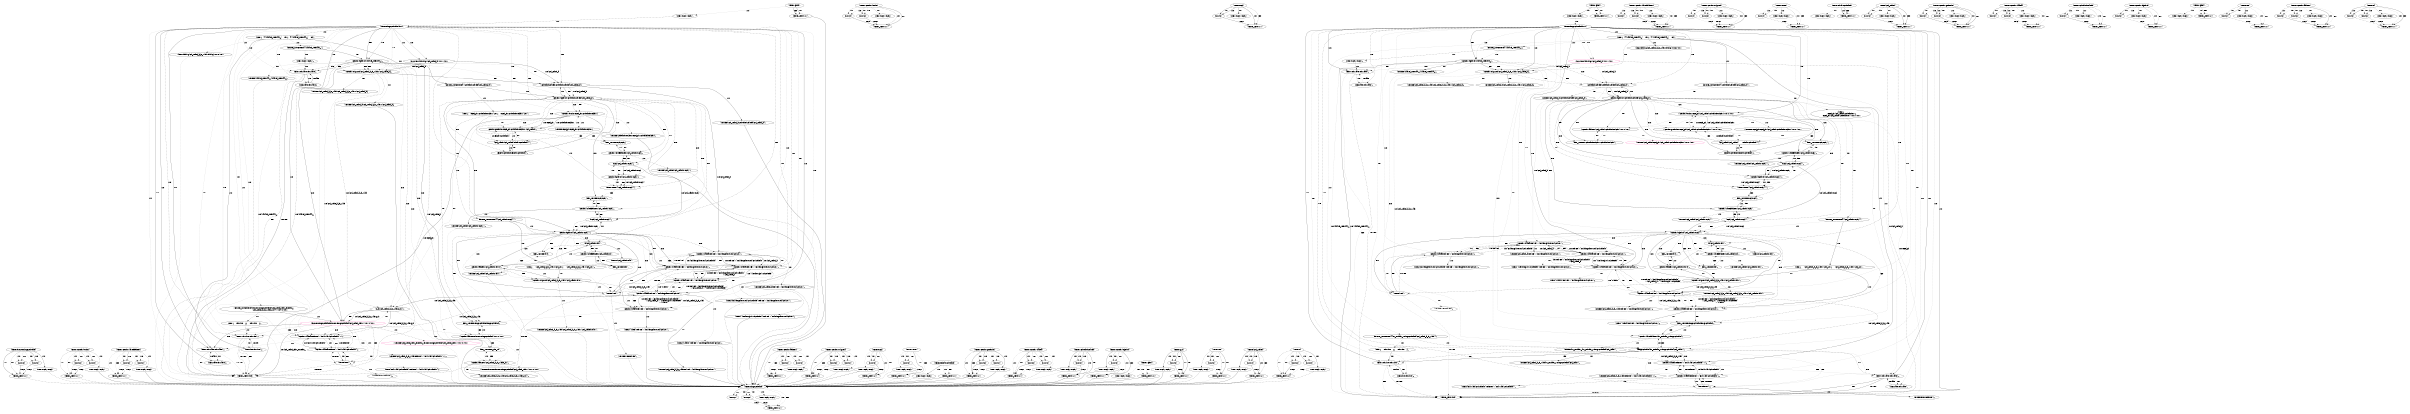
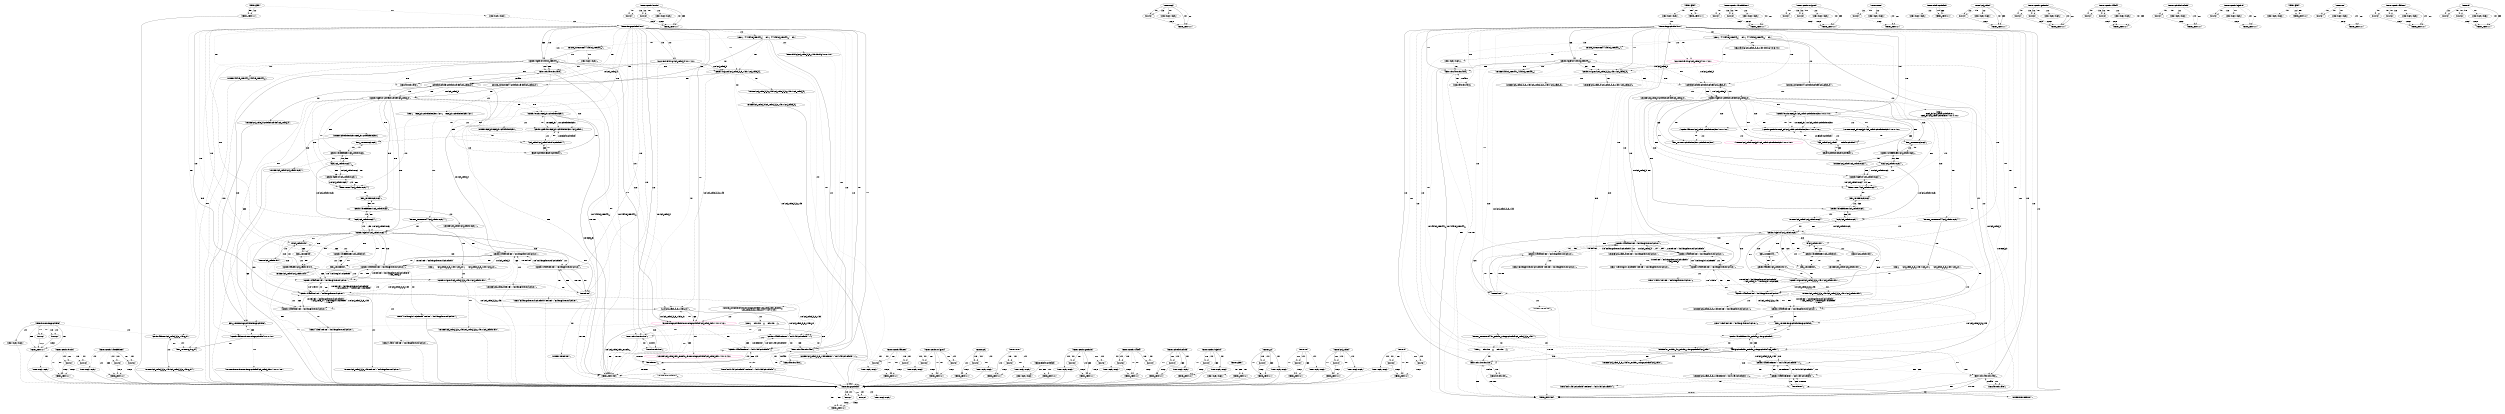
(435, 339) -> (107, 330)
